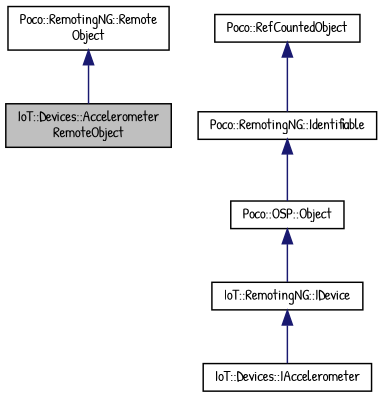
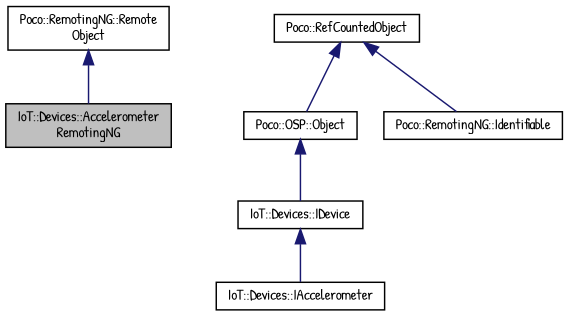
(89, 126) -> (89, 126)
(287, 178) -> (320, 84)
(287, 296) -> (300, 215)
